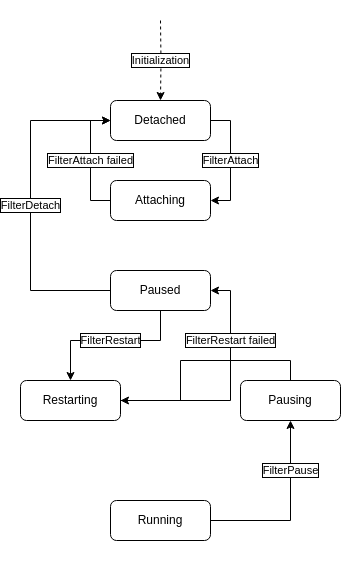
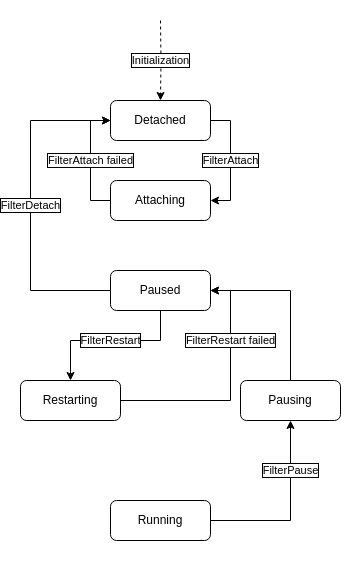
(218, 361) -> (291, 298)
